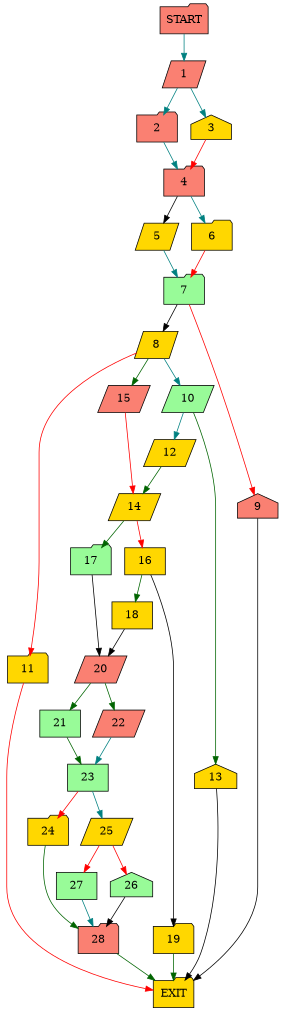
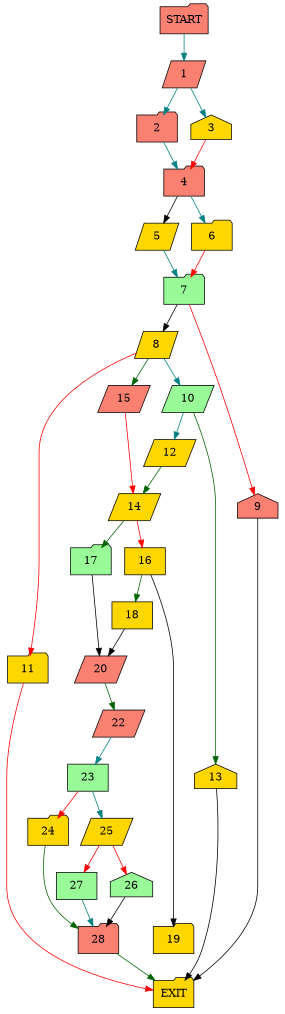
(60, 724) -> none
(174, 963) -> none
